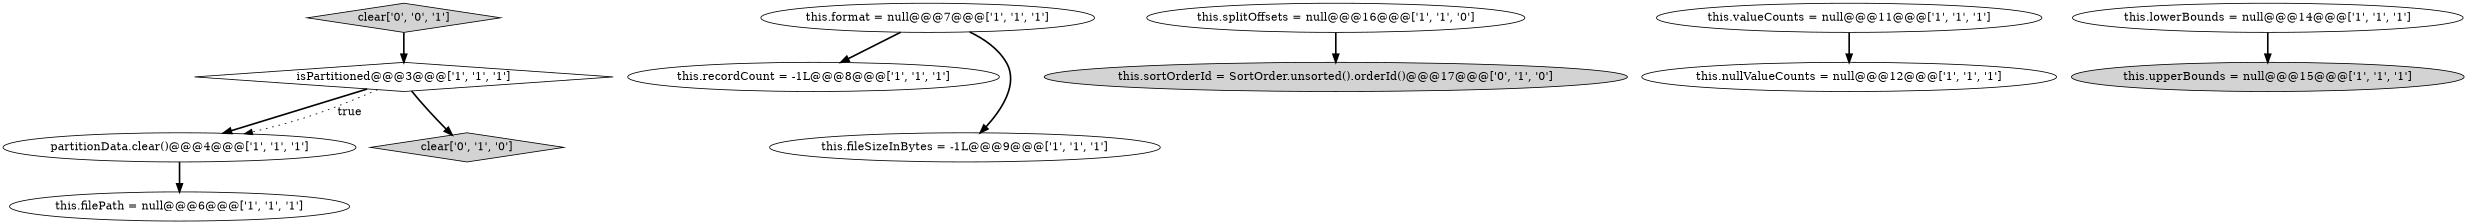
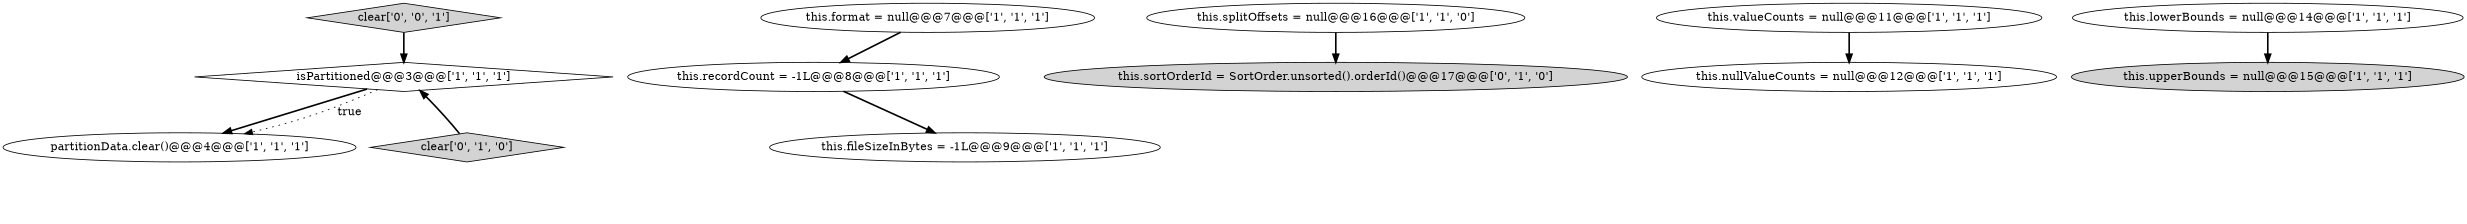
(1010, 74) -> (885, 110)
(428, 110) -> (443, 115)
(180, 206) -> none
